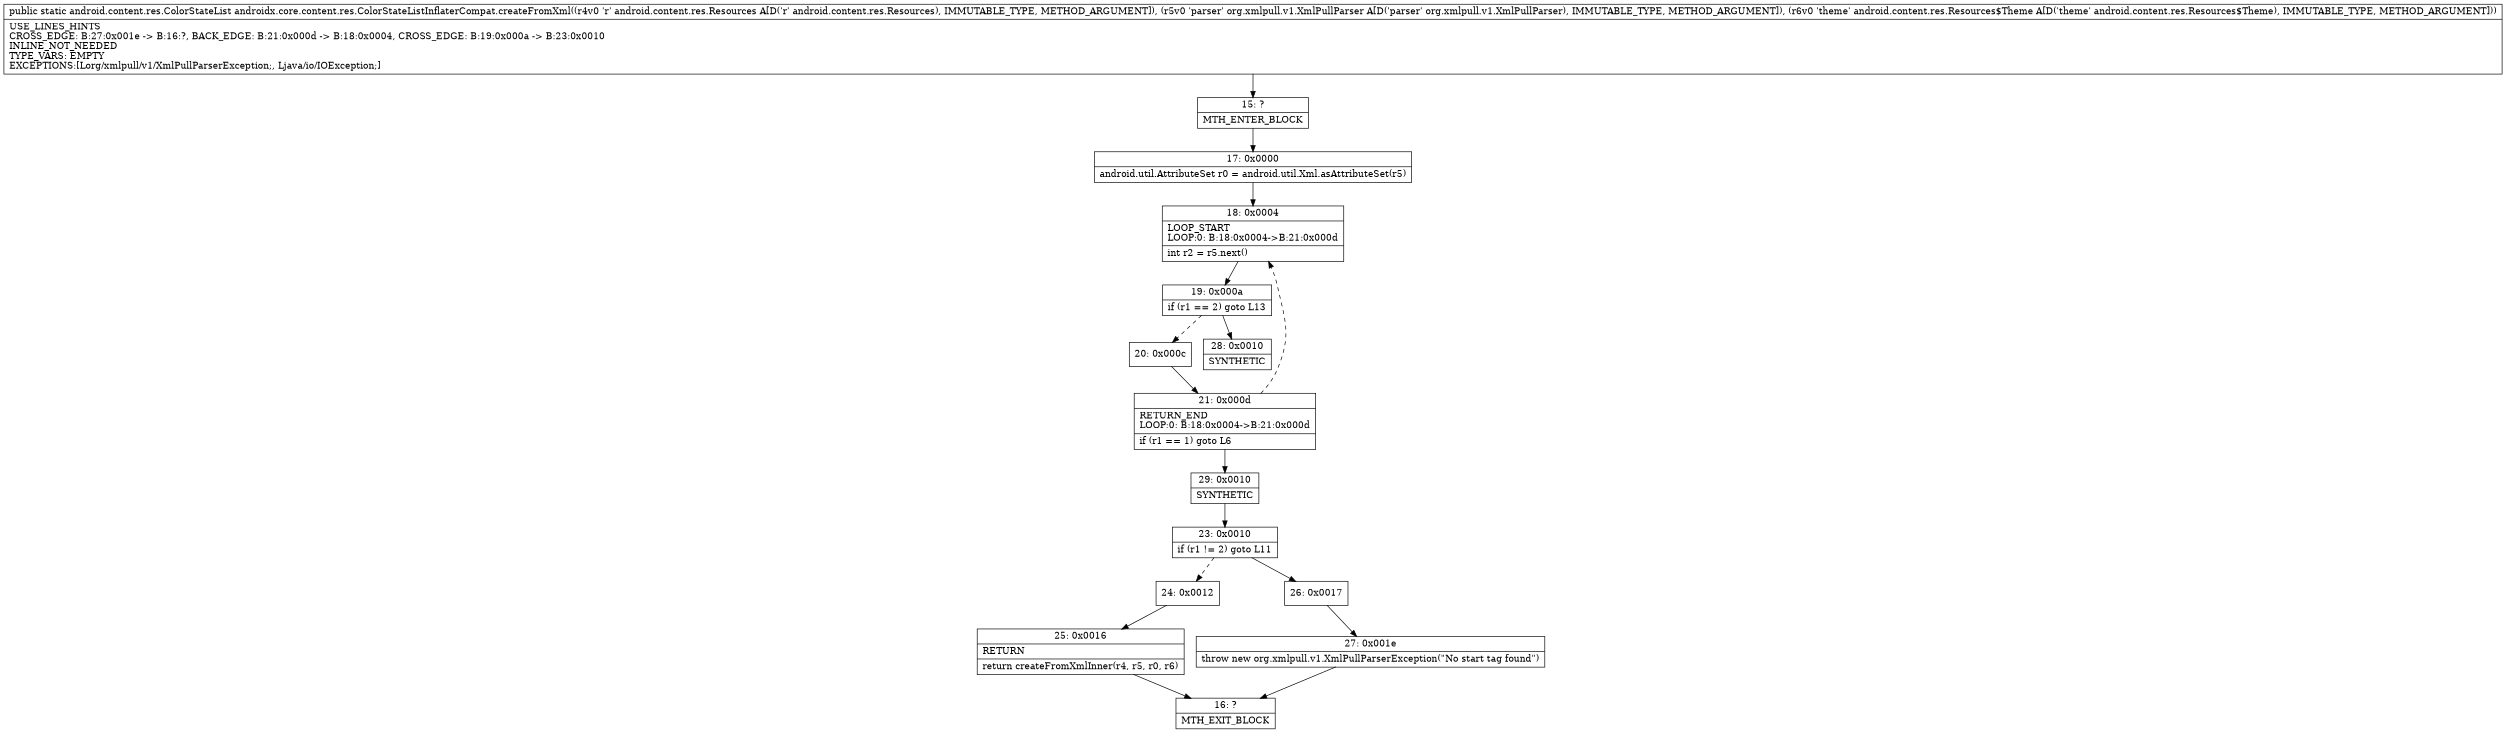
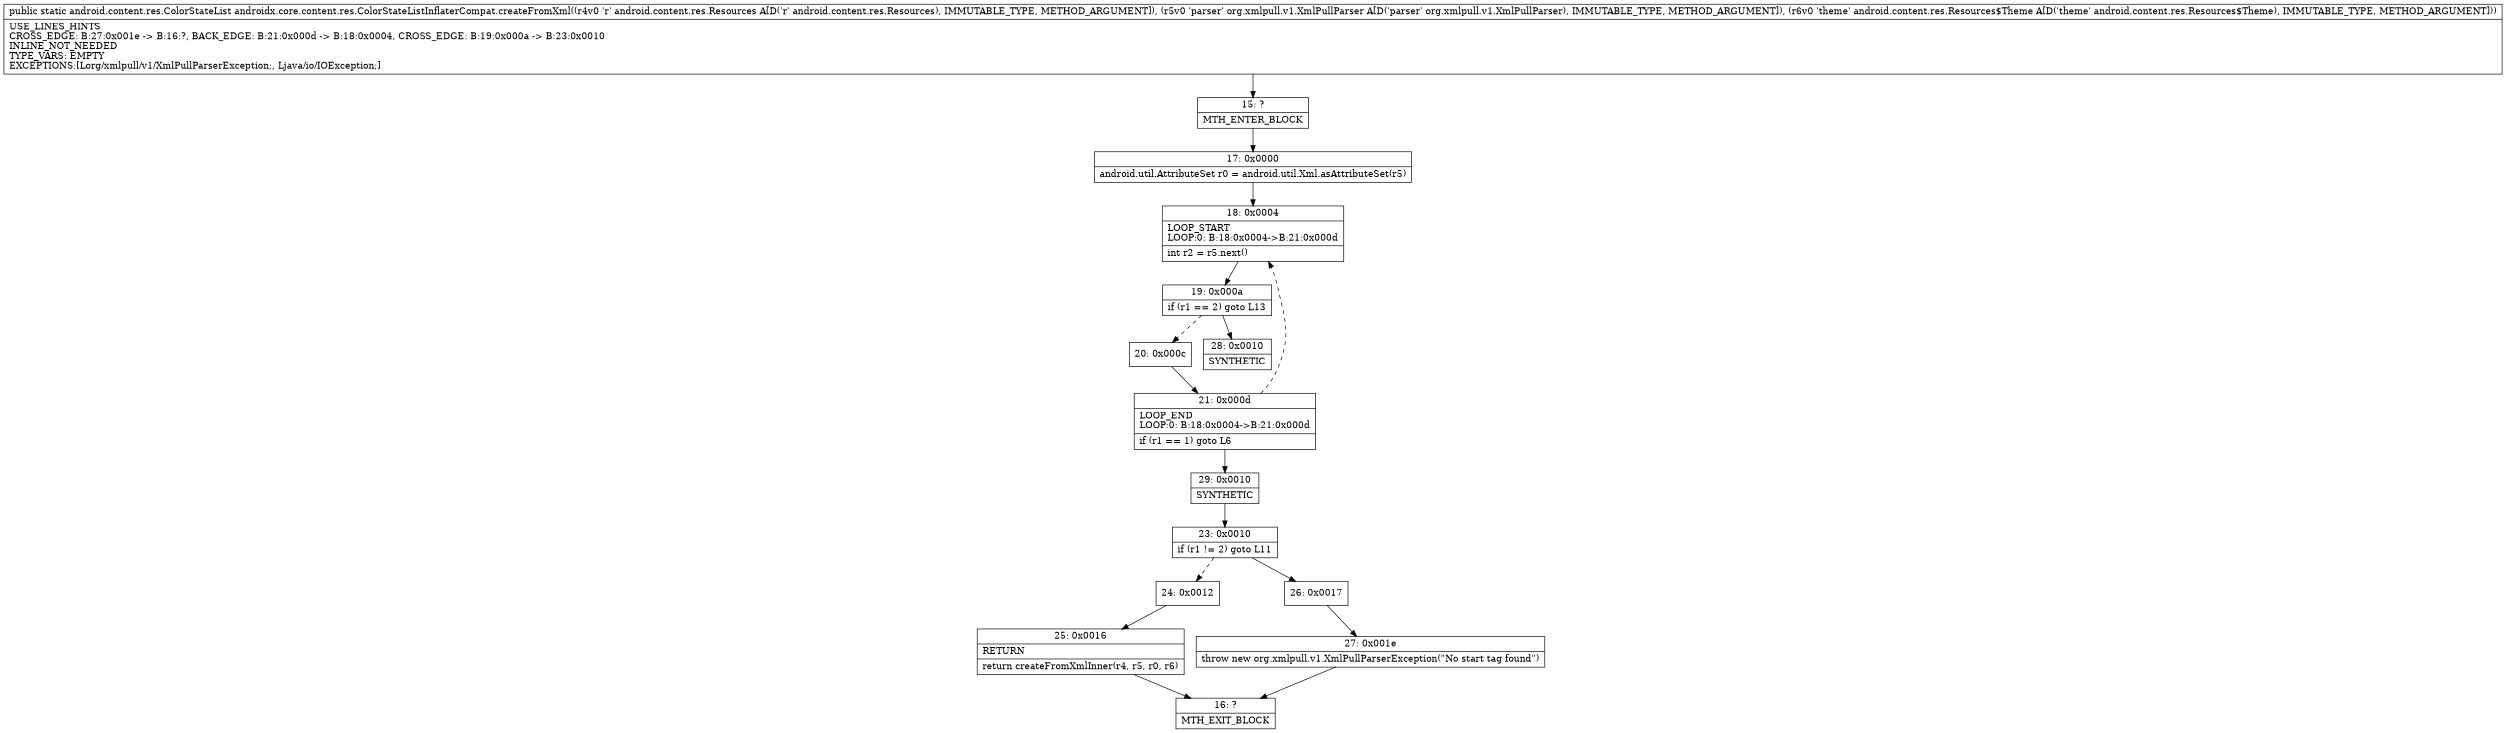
(1174, 416) -> (1166, 416)
